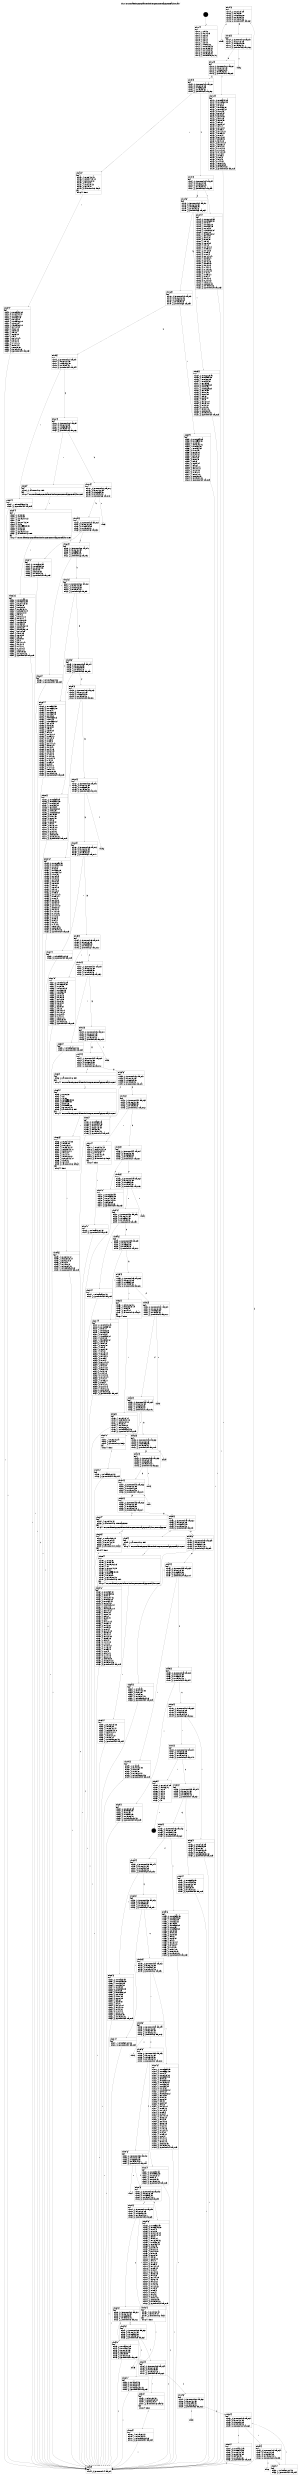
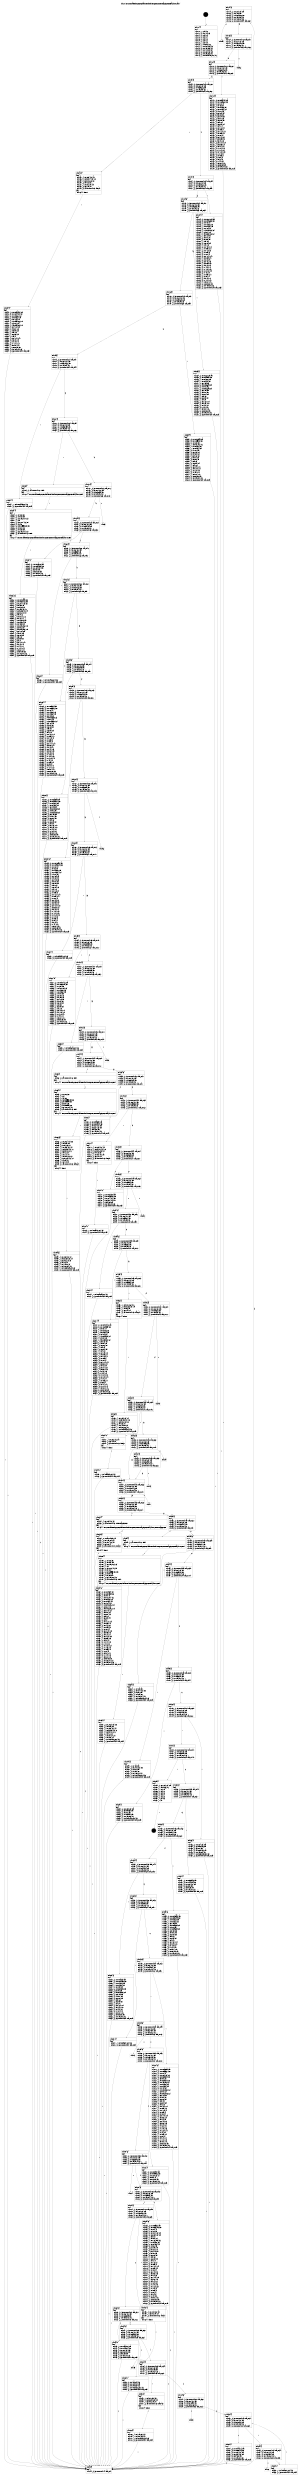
(145, 1451) -> (129, 1463)
